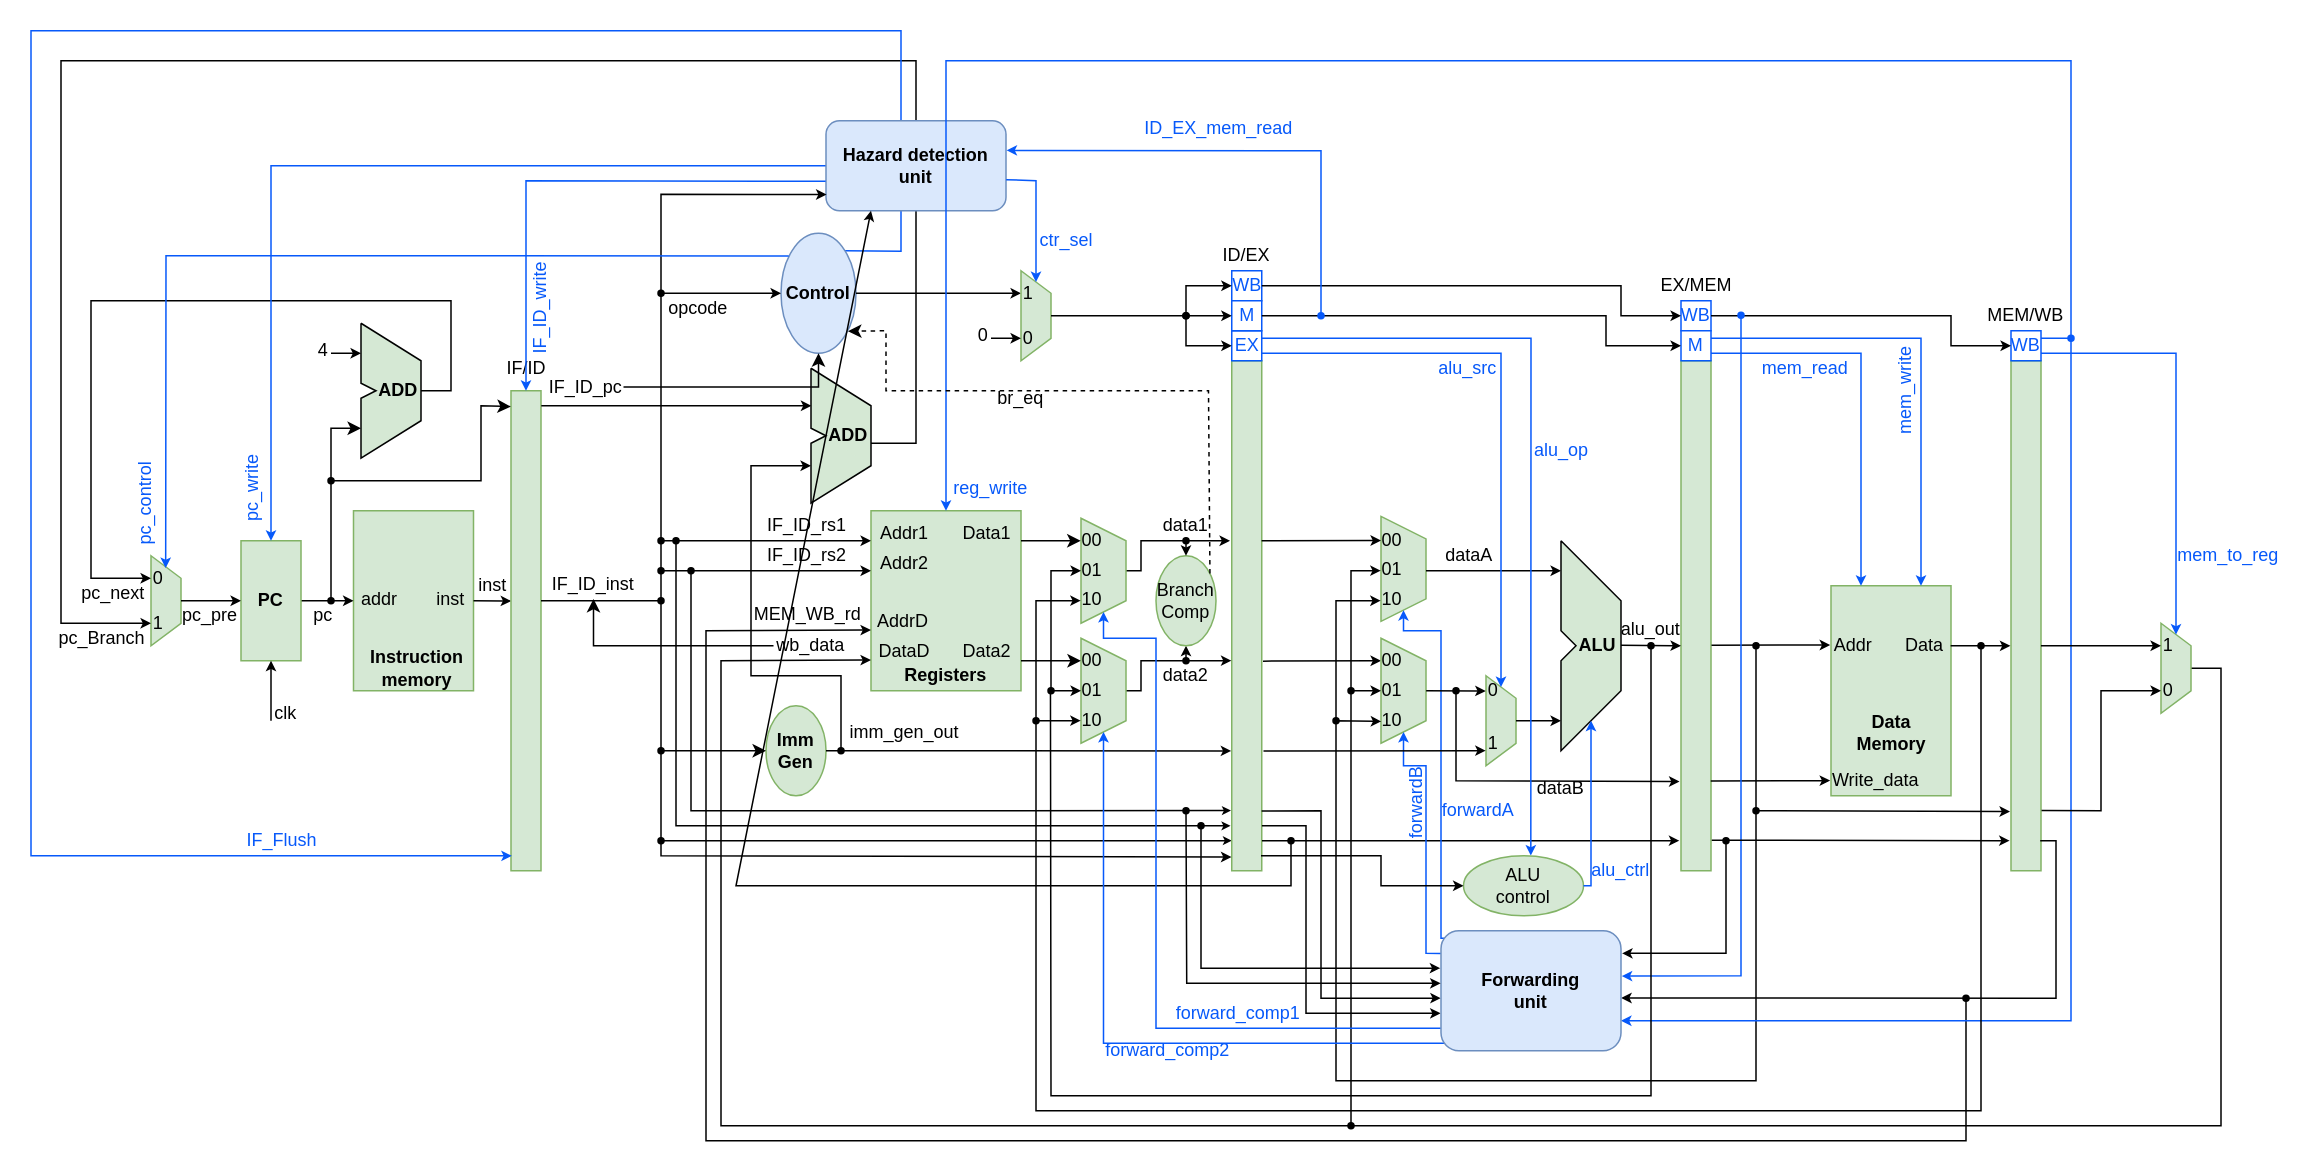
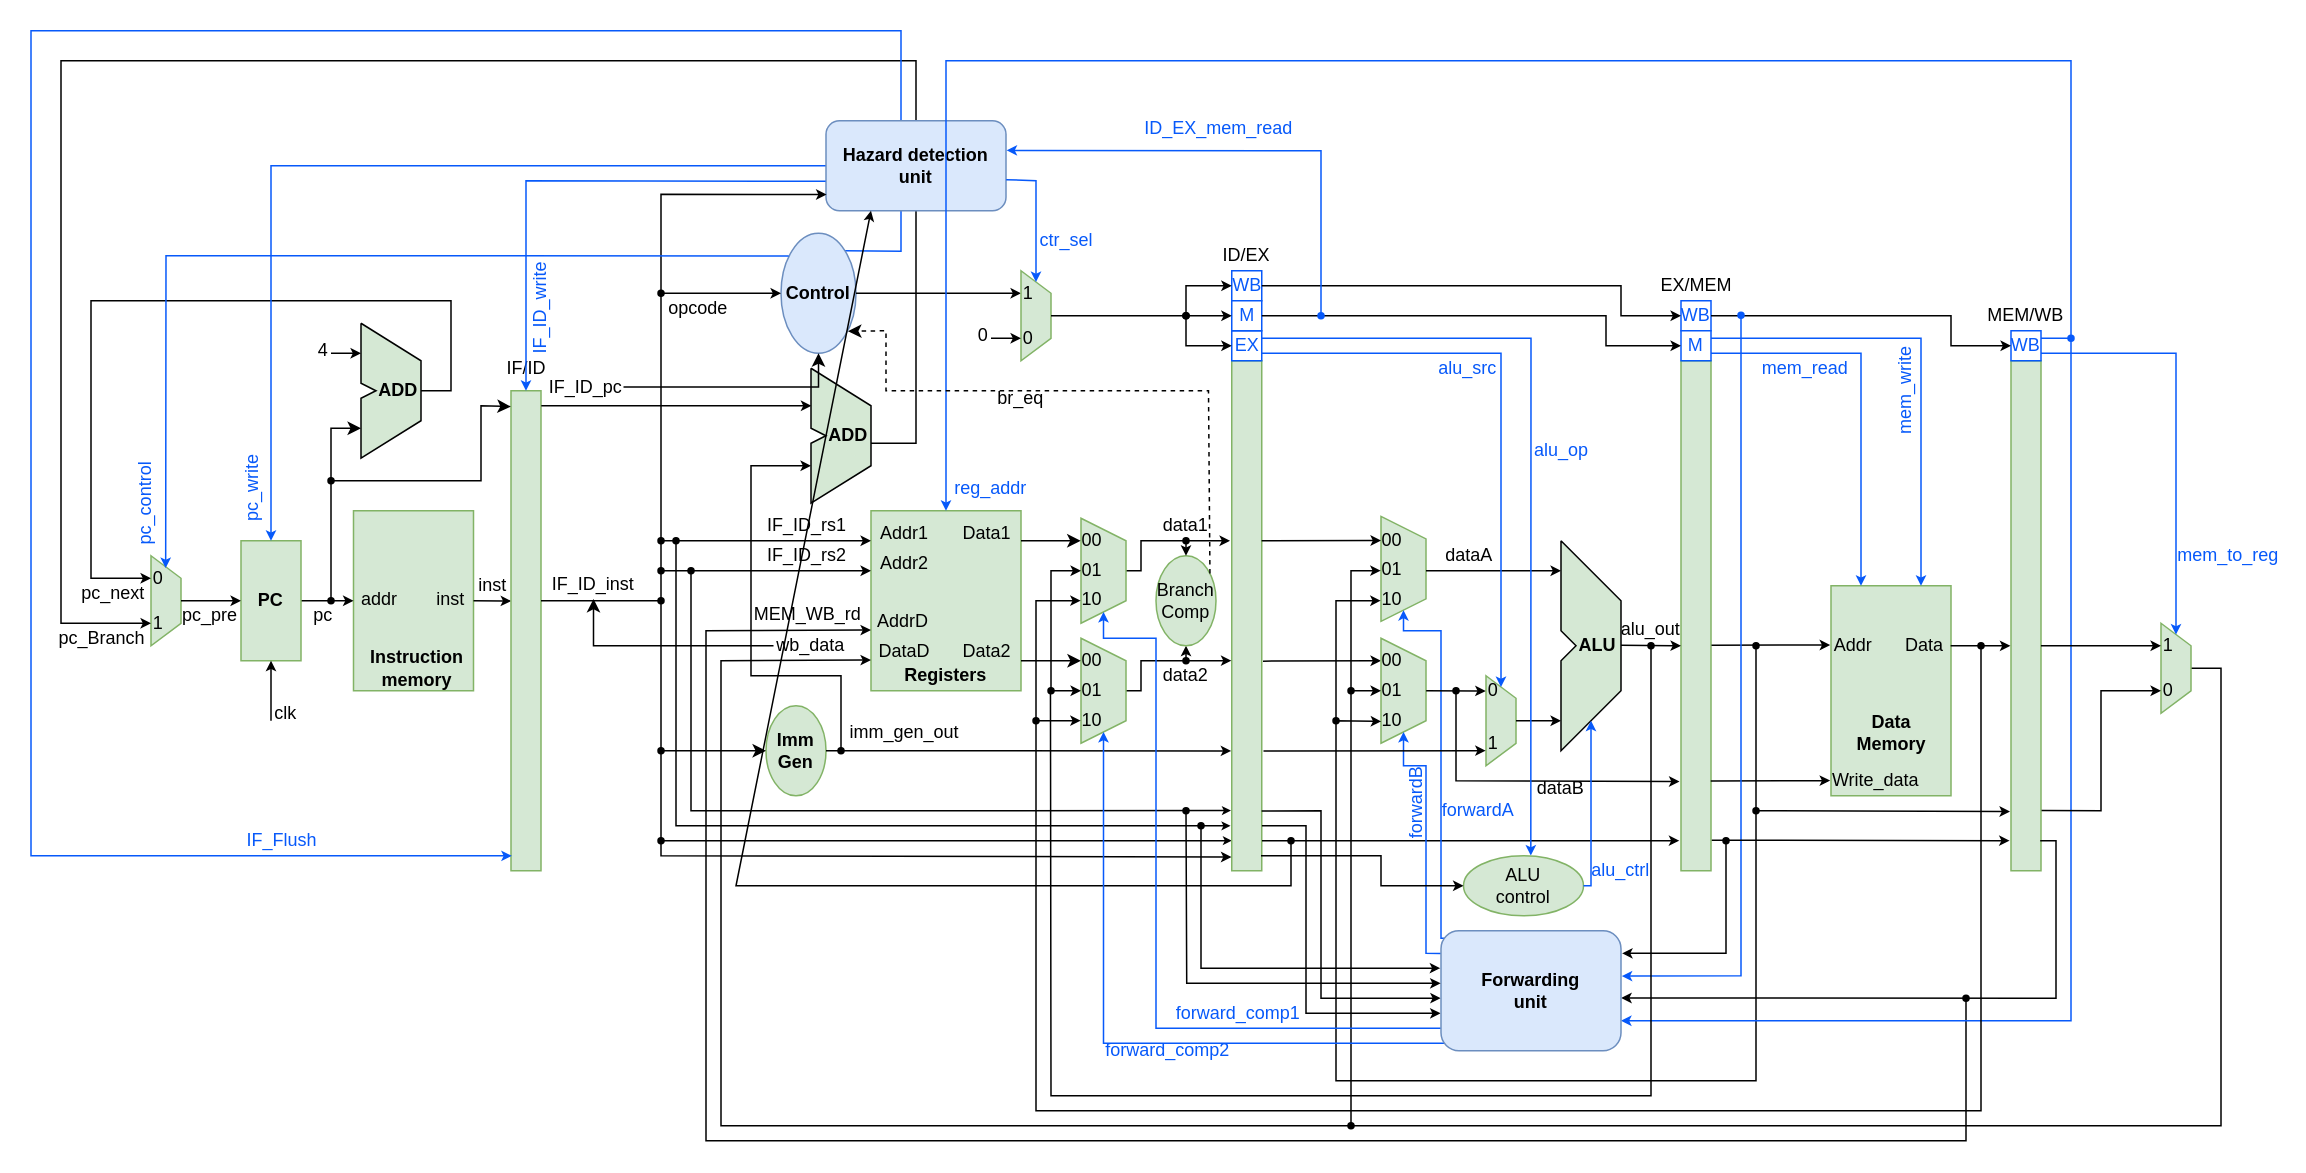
(991, 488) -> (991, 488)
